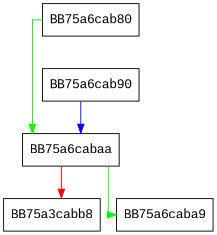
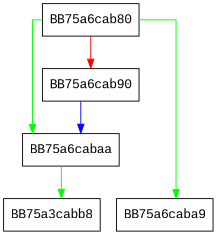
none -> (91, 48)
(61, 178) -> (61, 178)
(108, 191) -> (176, 86)
